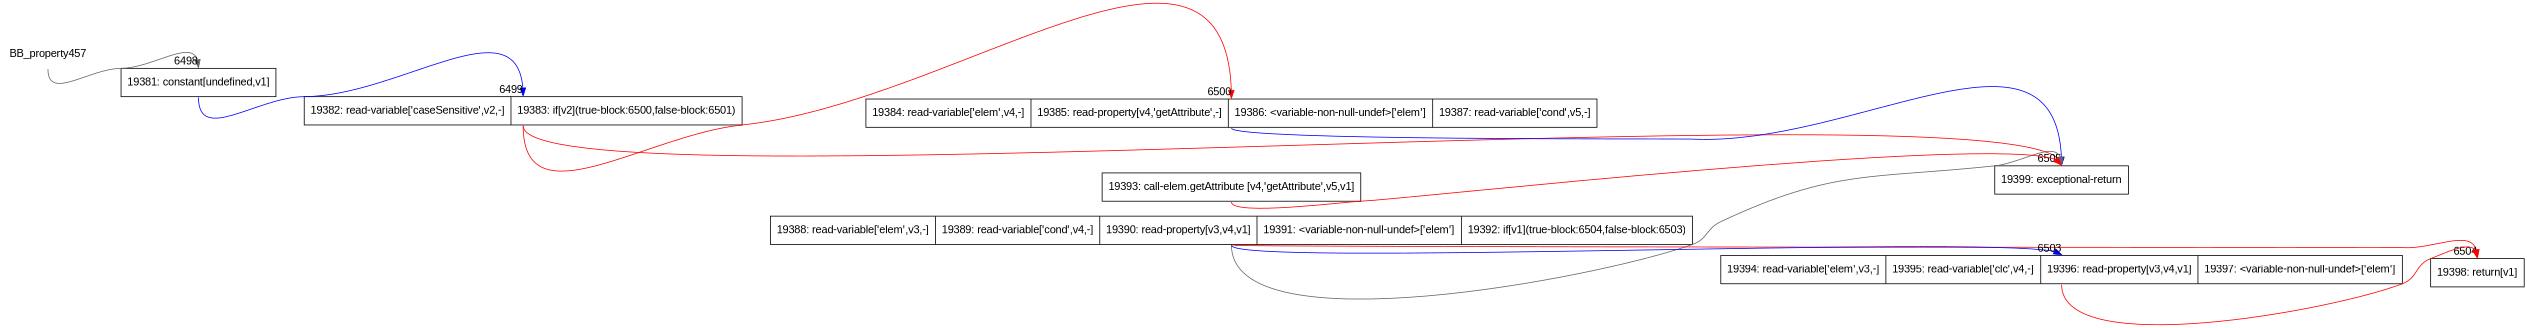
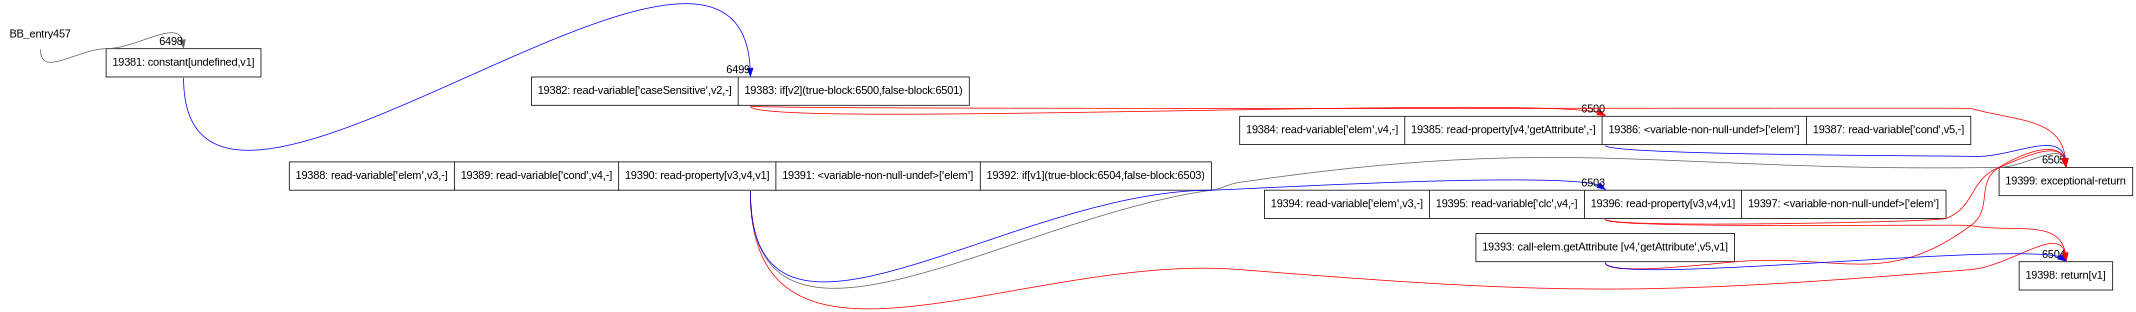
(48, 54) -> (40, 35)
none -> (1922, 220)
none -> (1763, 266)
